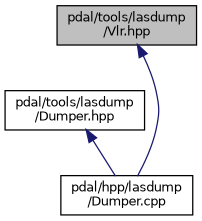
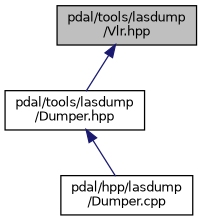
(158, 117) -> (97, 73)
